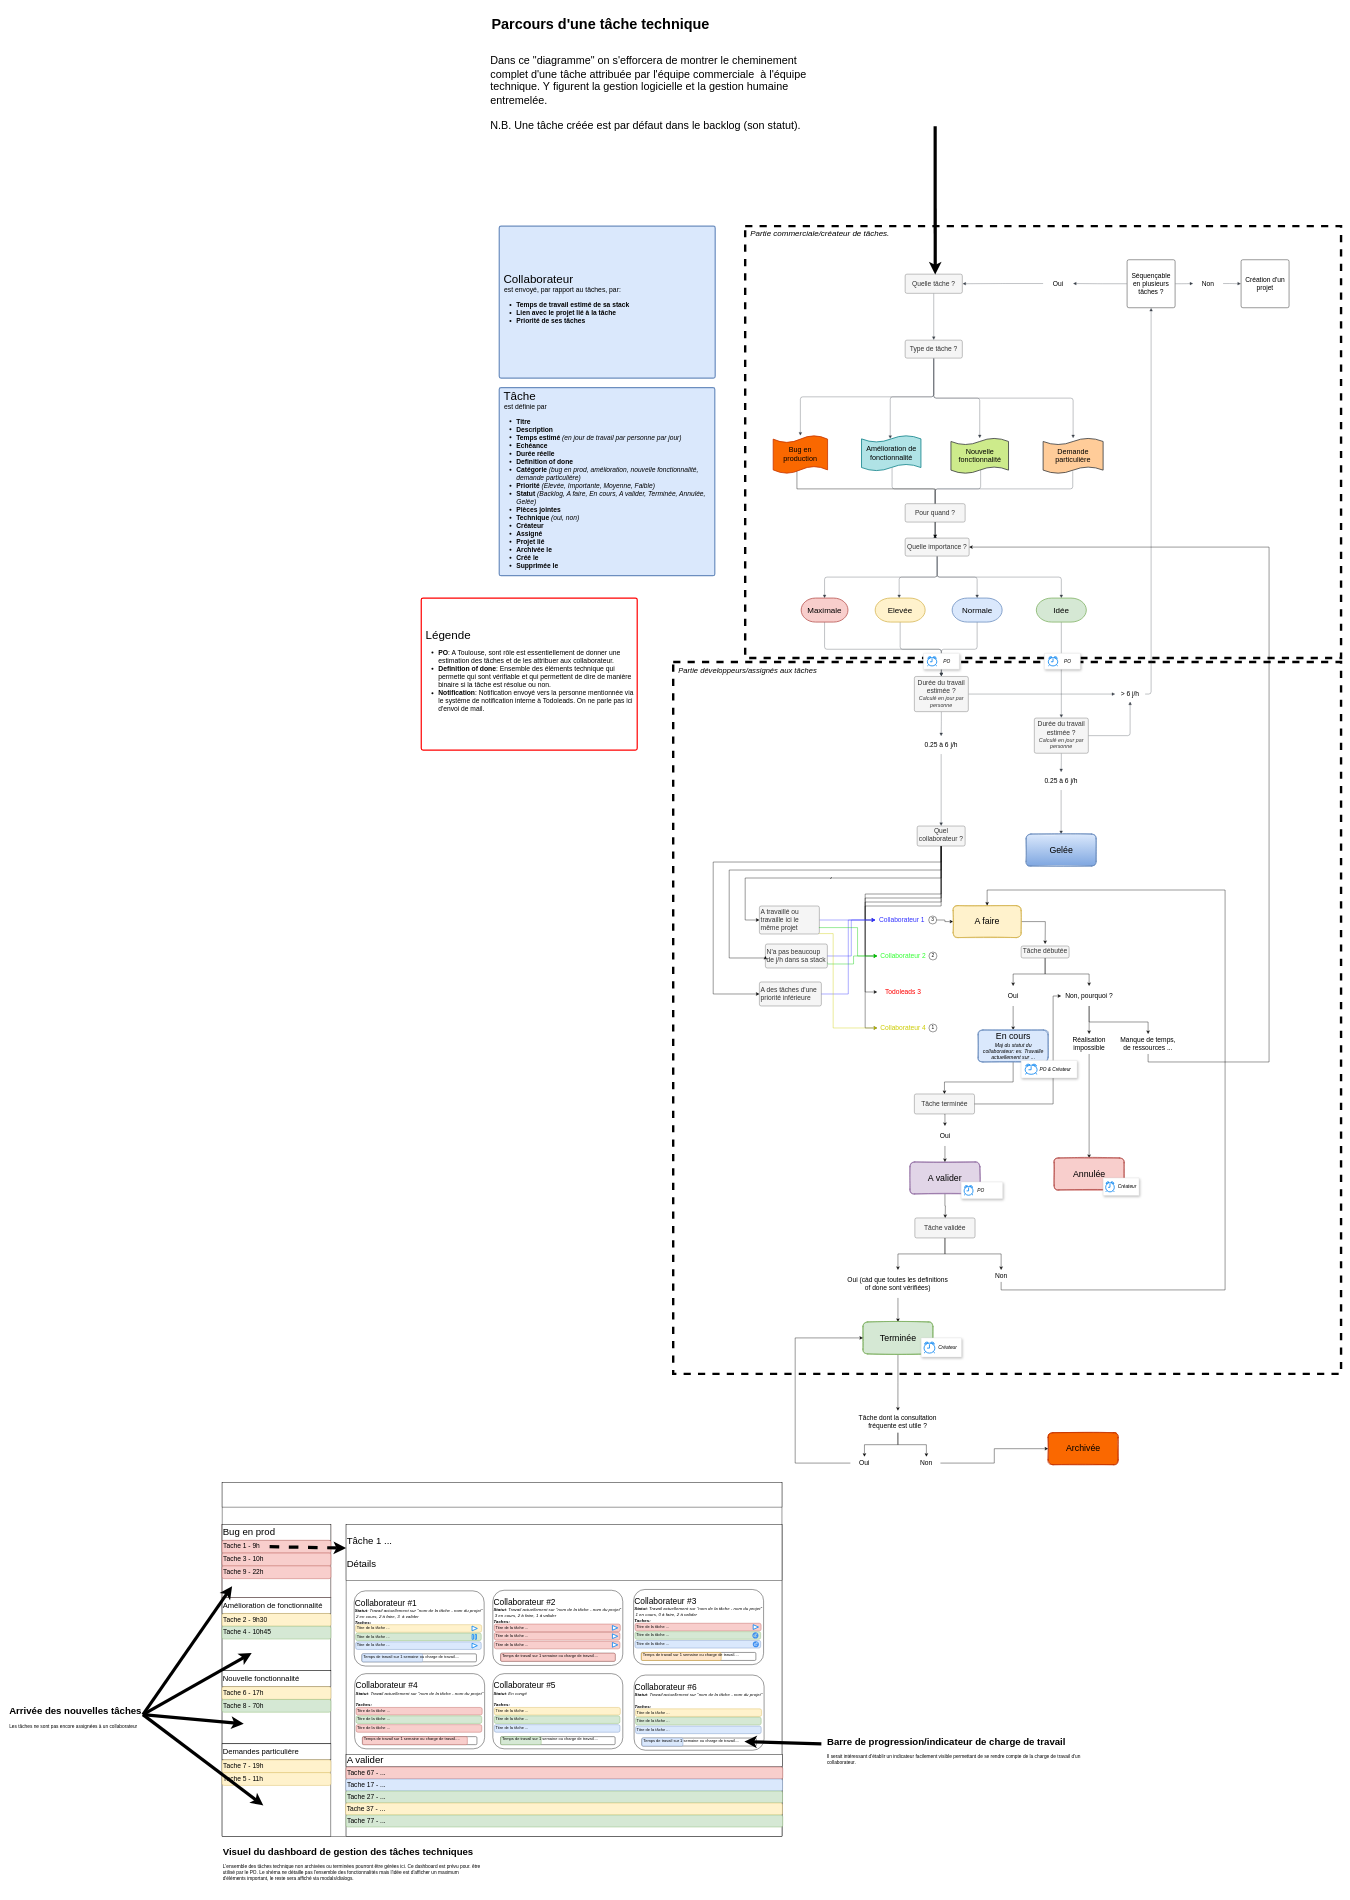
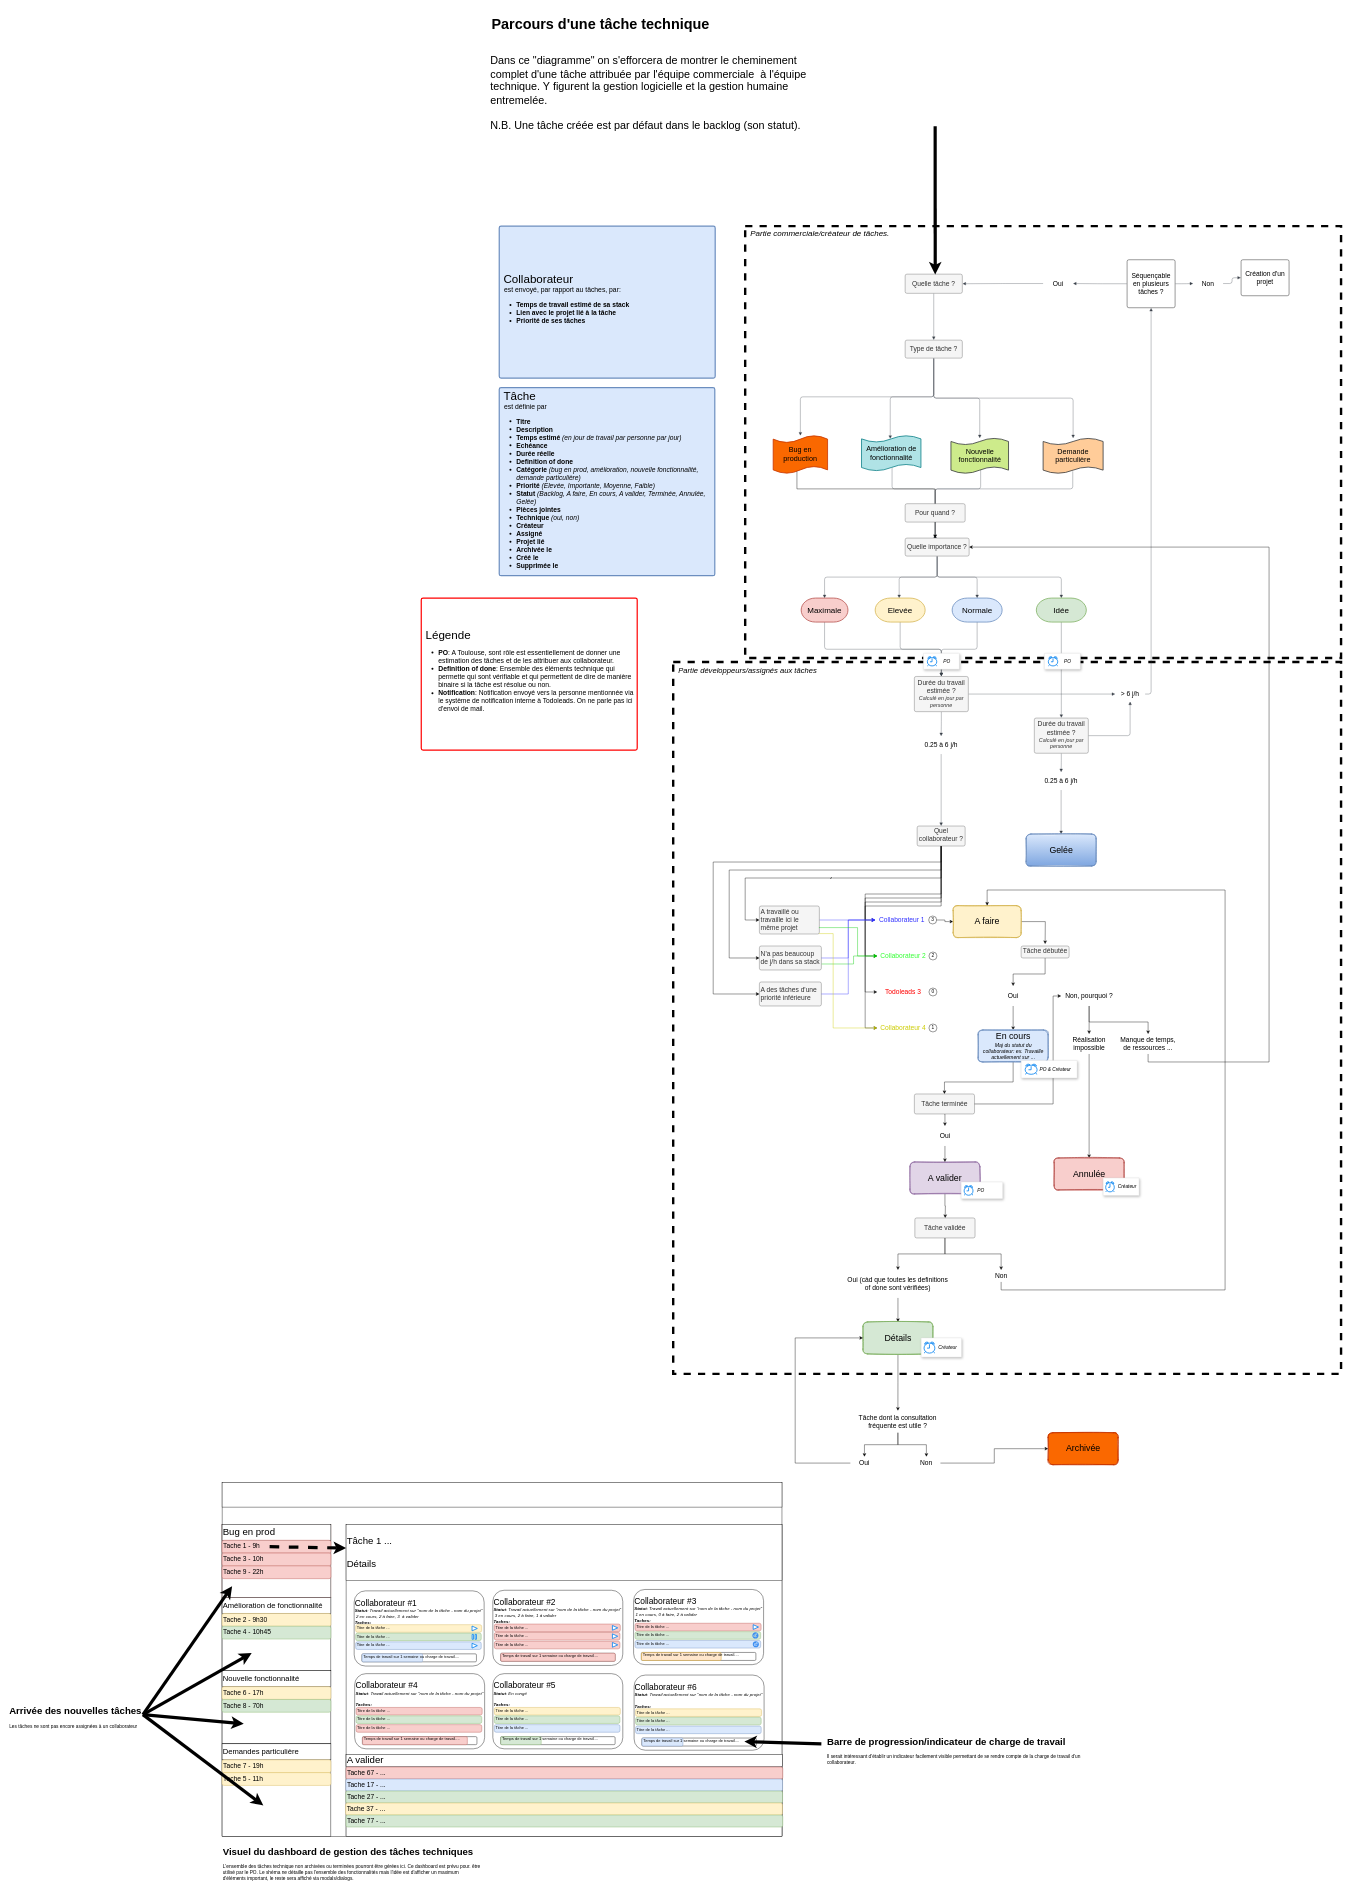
(1265, 284) -> (1265, 278)
(796, 956) -> (790, 958)
(1089, 982) -> none
none -> (933, 992)
(898, 1338) -> (898, 1338)
